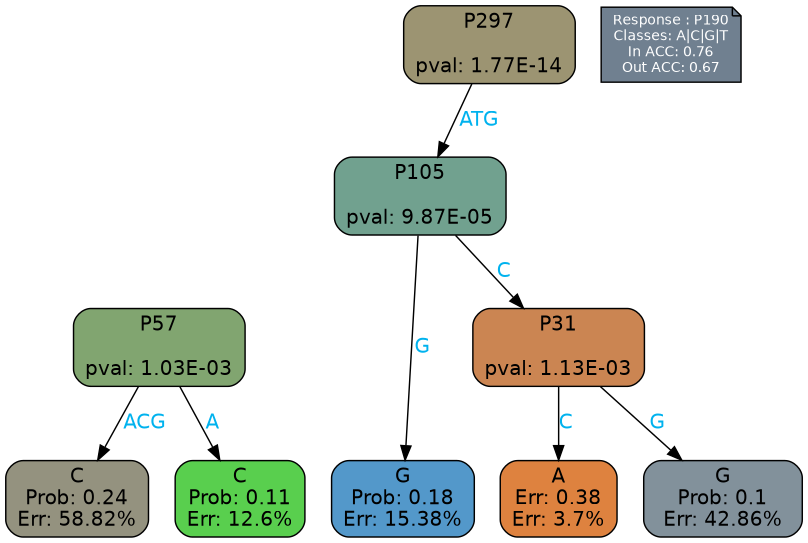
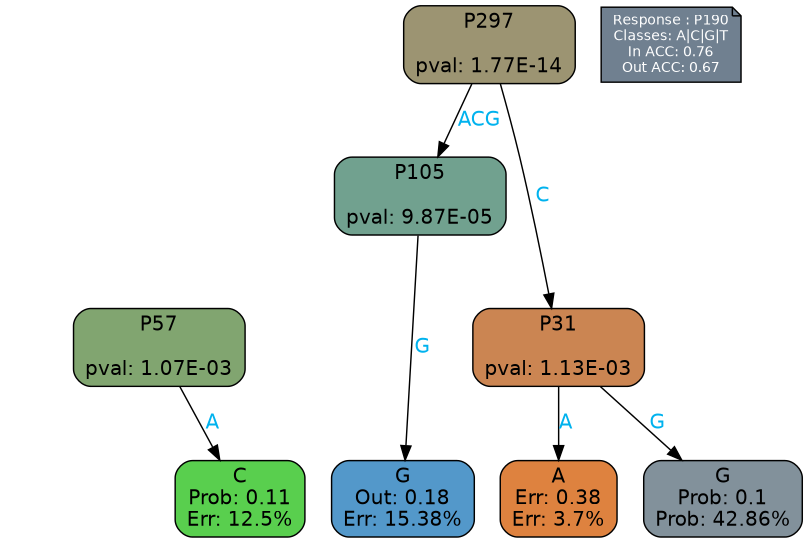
(479, 120) -> (479, 120)
(484, 266) -> (527, 188)
(159, 347) -> (159, 347)
(566, 423) -> (566, 423)
(77, 499) -> none
(240, 499) -> (240, 499)
(403, 499) -> (403, 499)
(723, 499) -> (723, 499)
